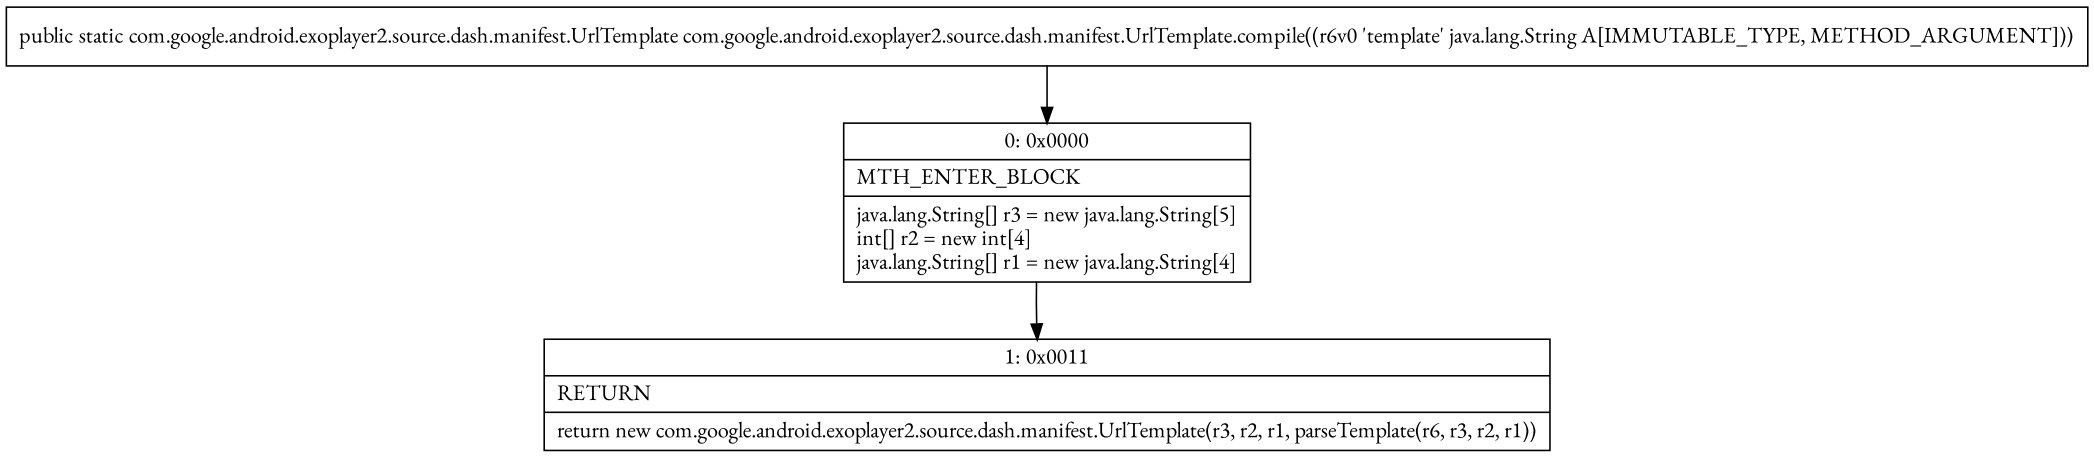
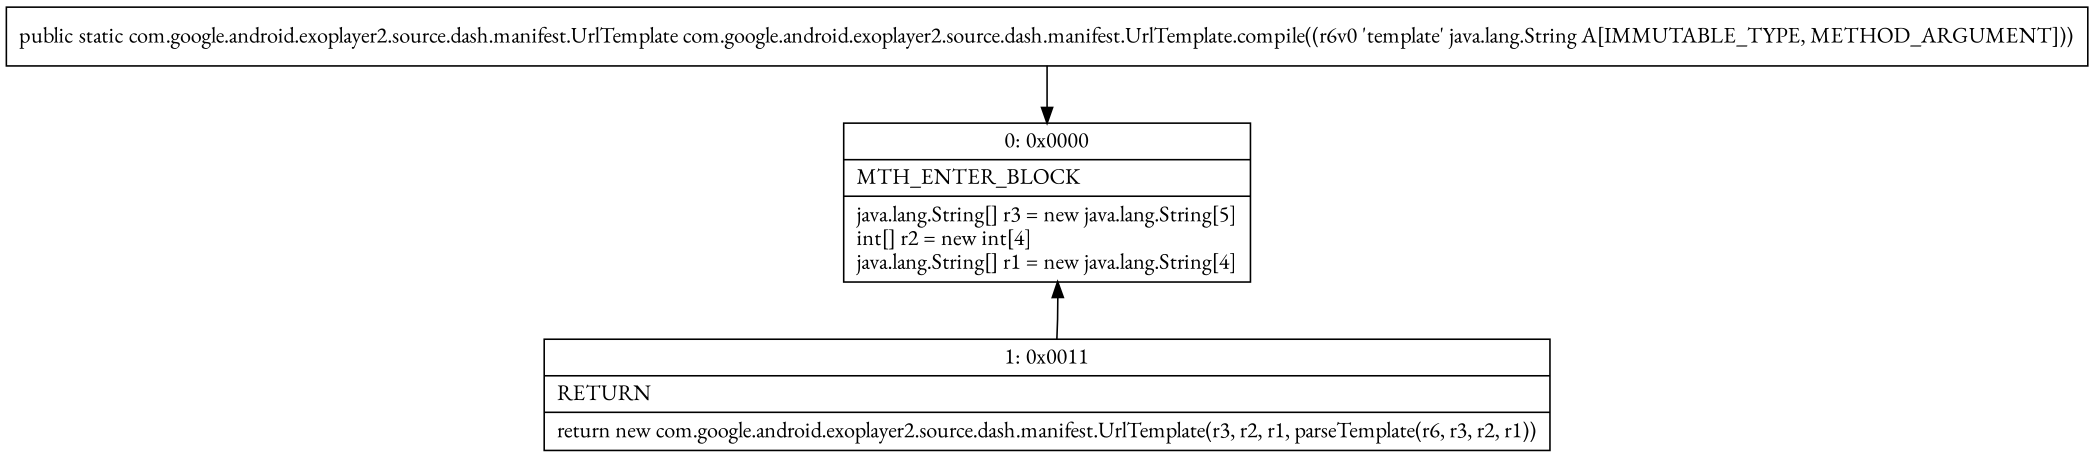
(1036, 303) -> (1058, 319)
